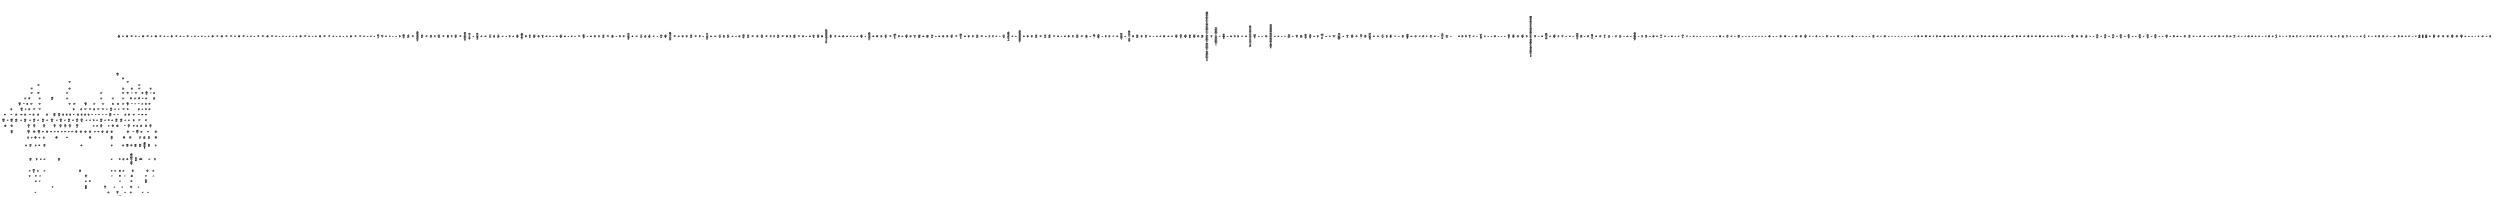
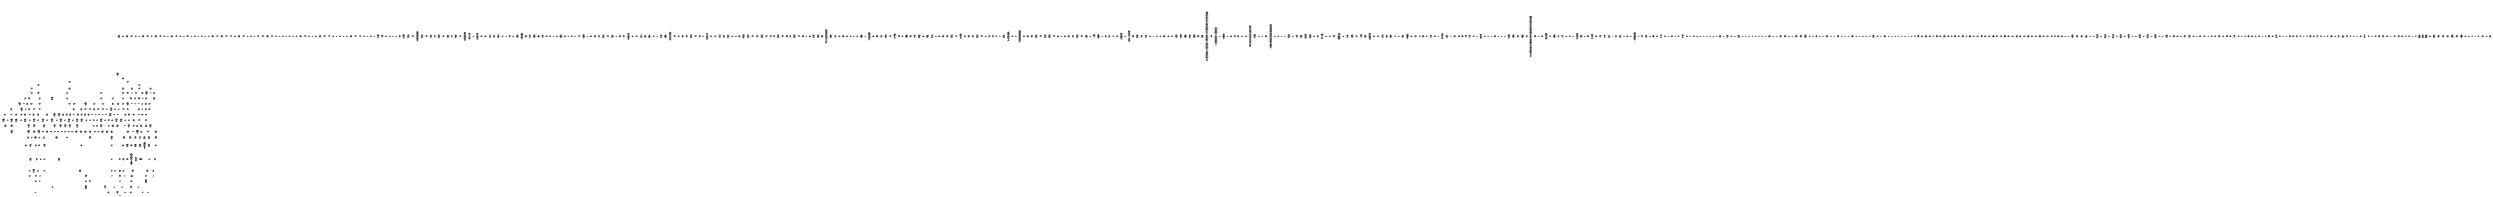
none -> (1455, 36)
none -> (135, 138)
